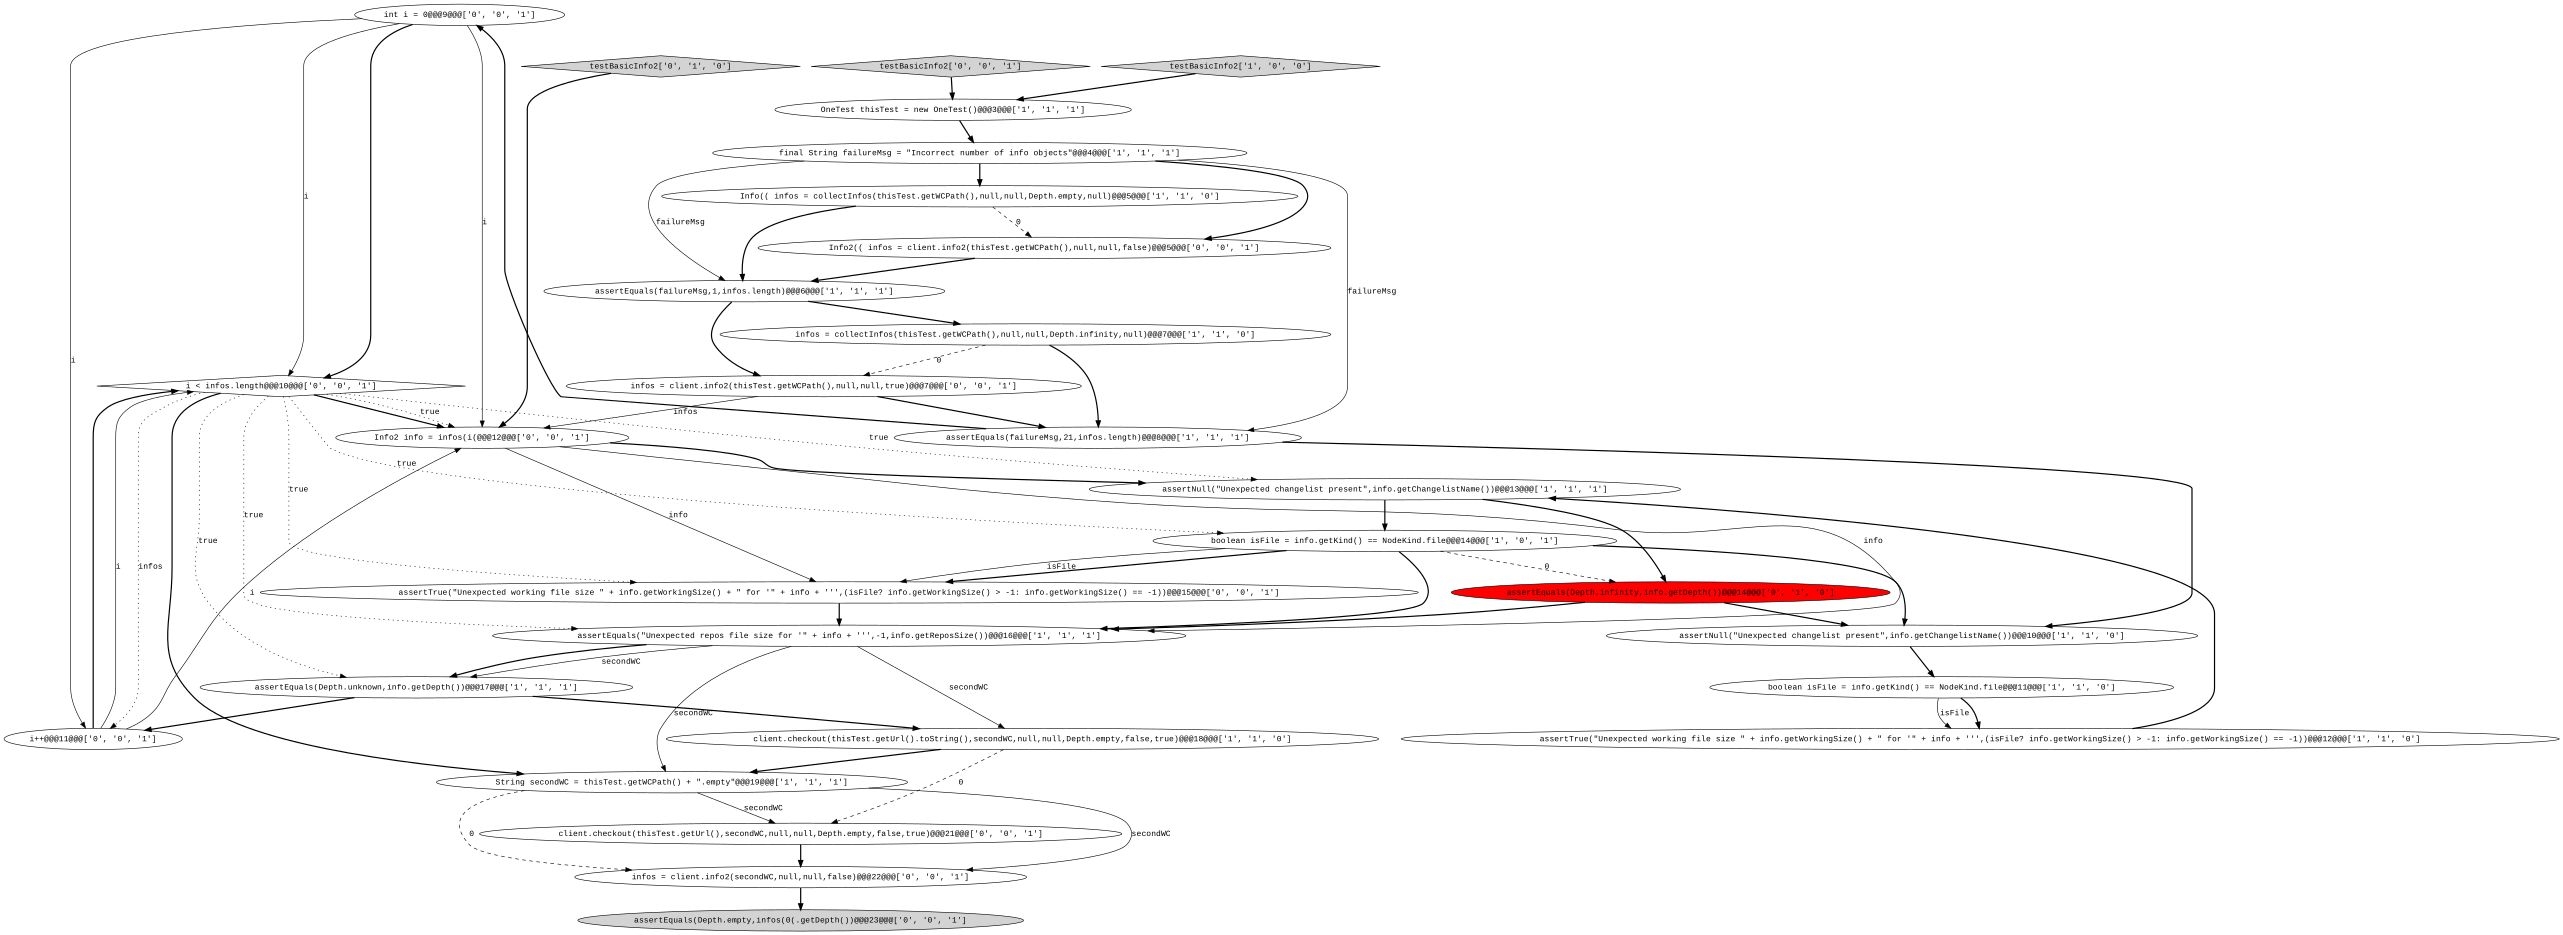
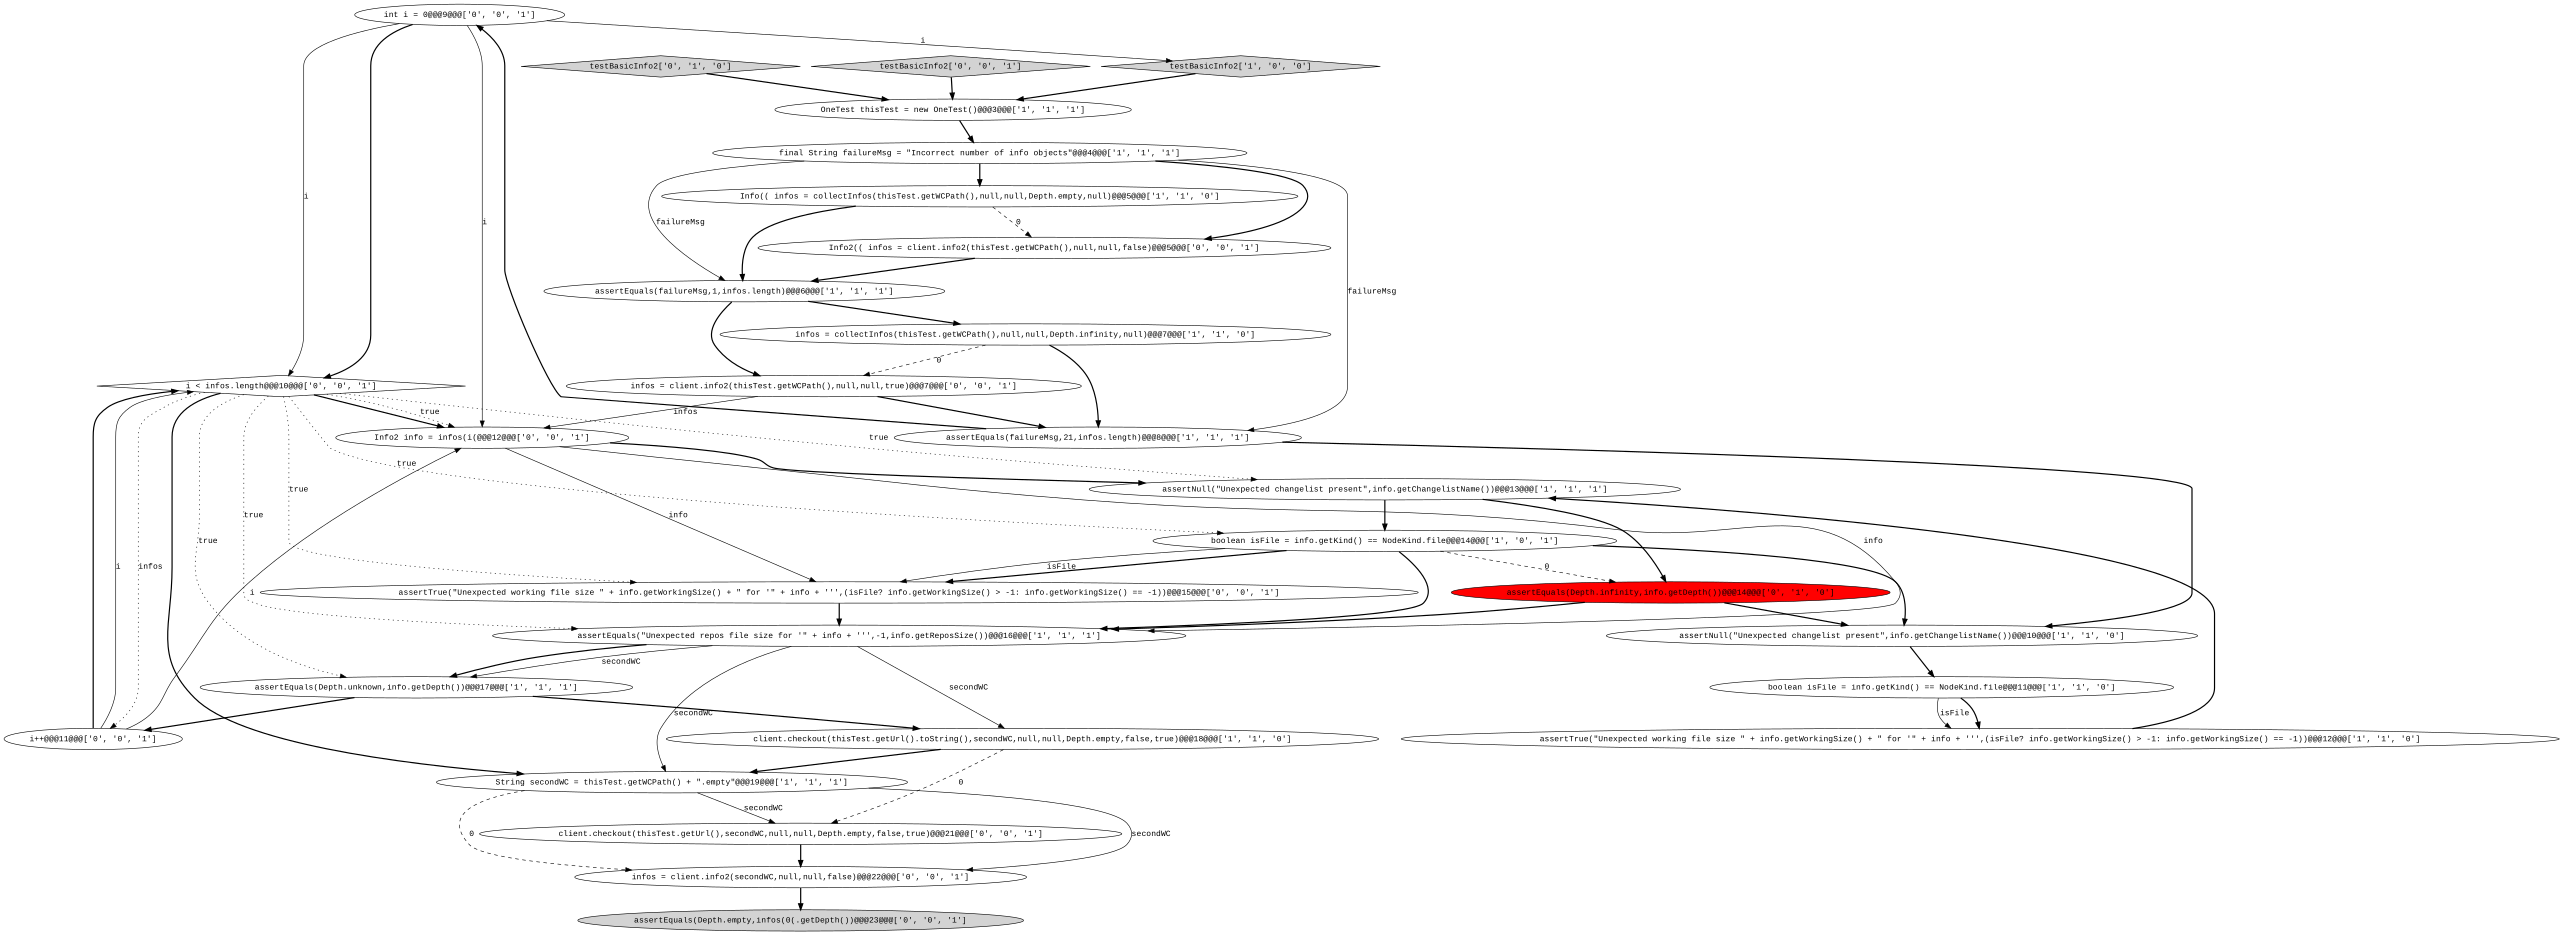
(527, 223) -> (794, 86)
(71, 246) -> (857, 40)
